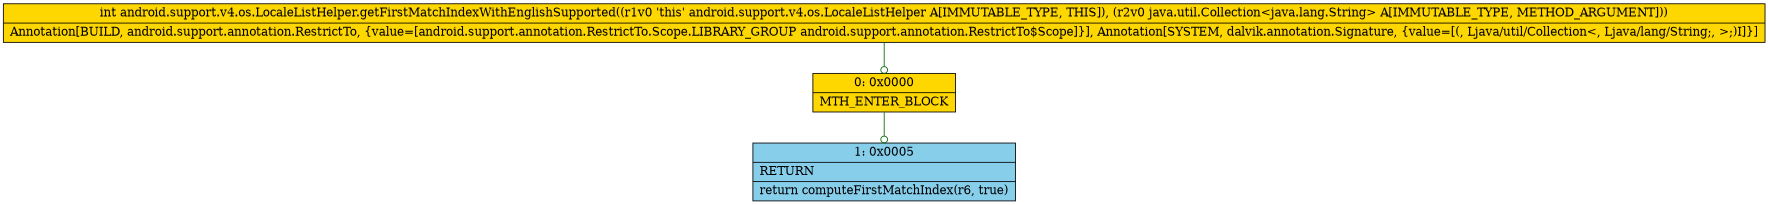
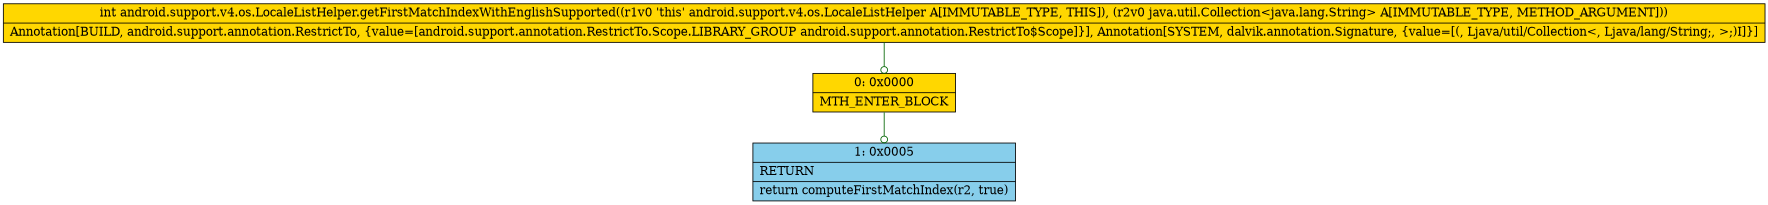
(884, 191) -> (884, 191)
